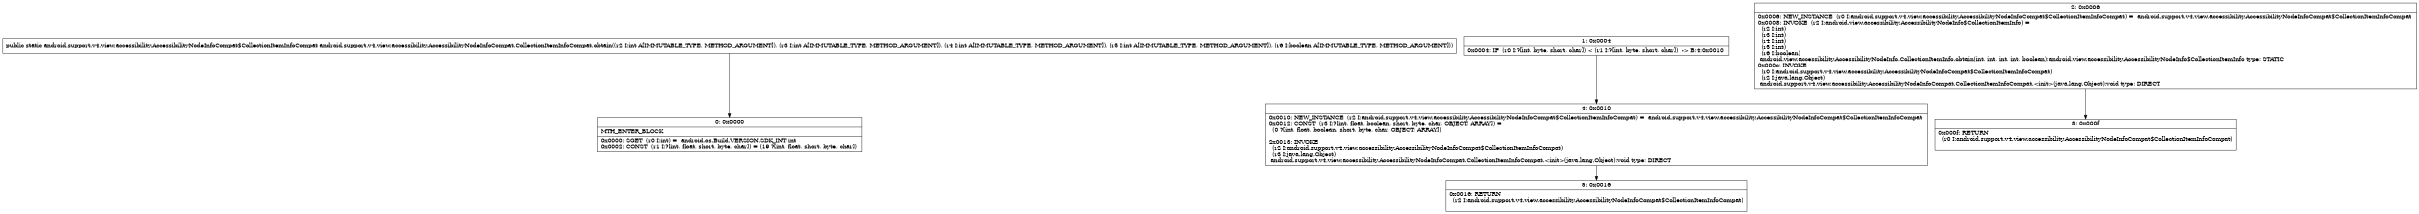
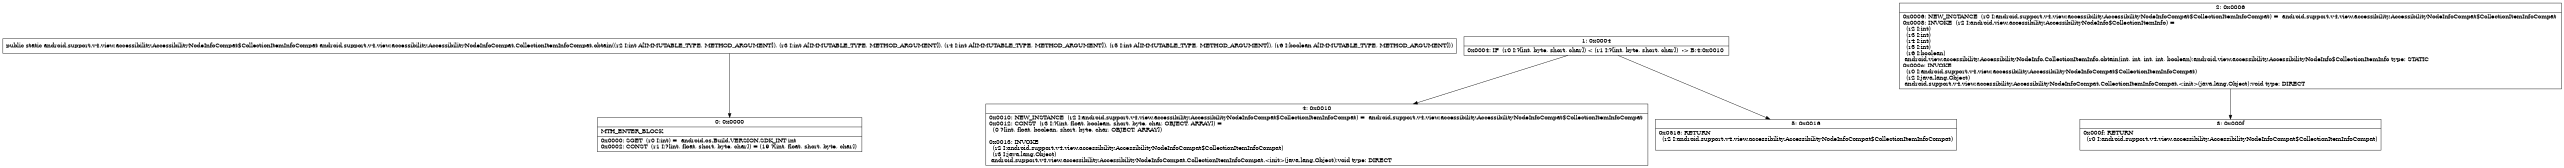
(1295, 142) -> (1016, 142)
(1596, 171) -> (1692, 86)
(1477, 194) -> (1686, 133)
